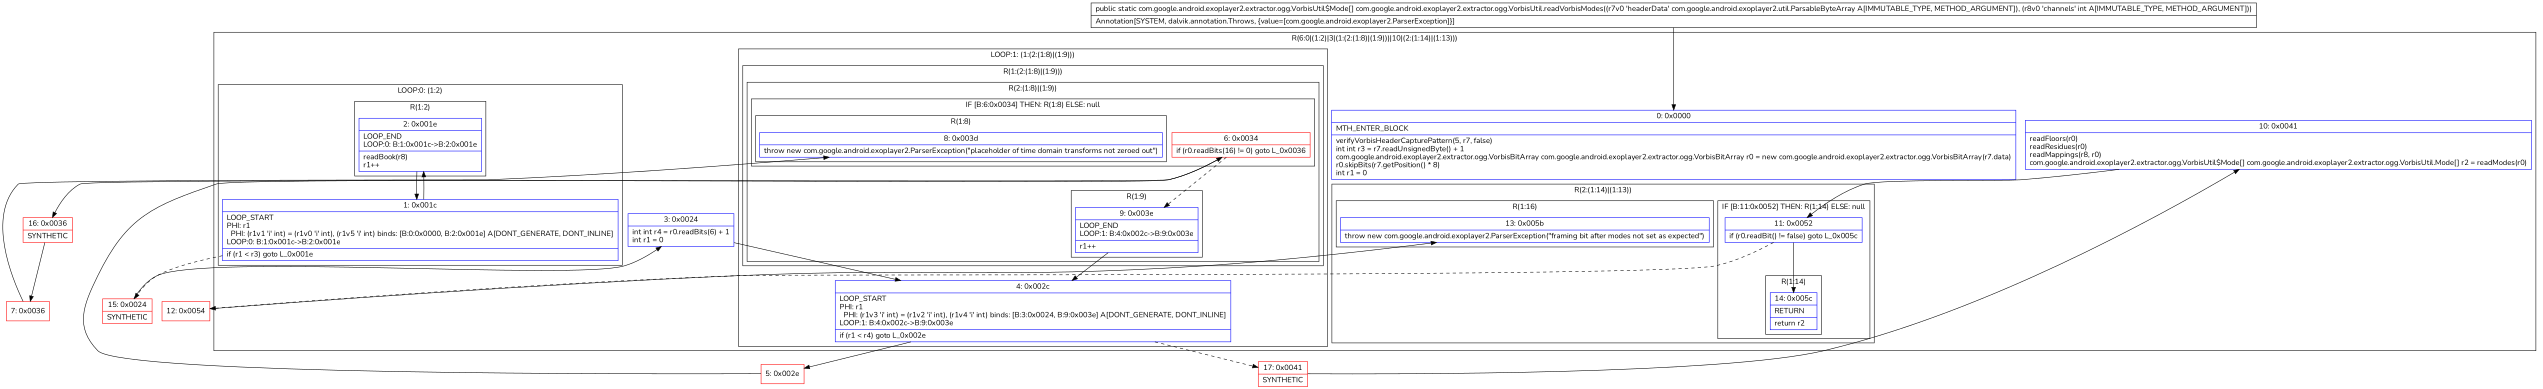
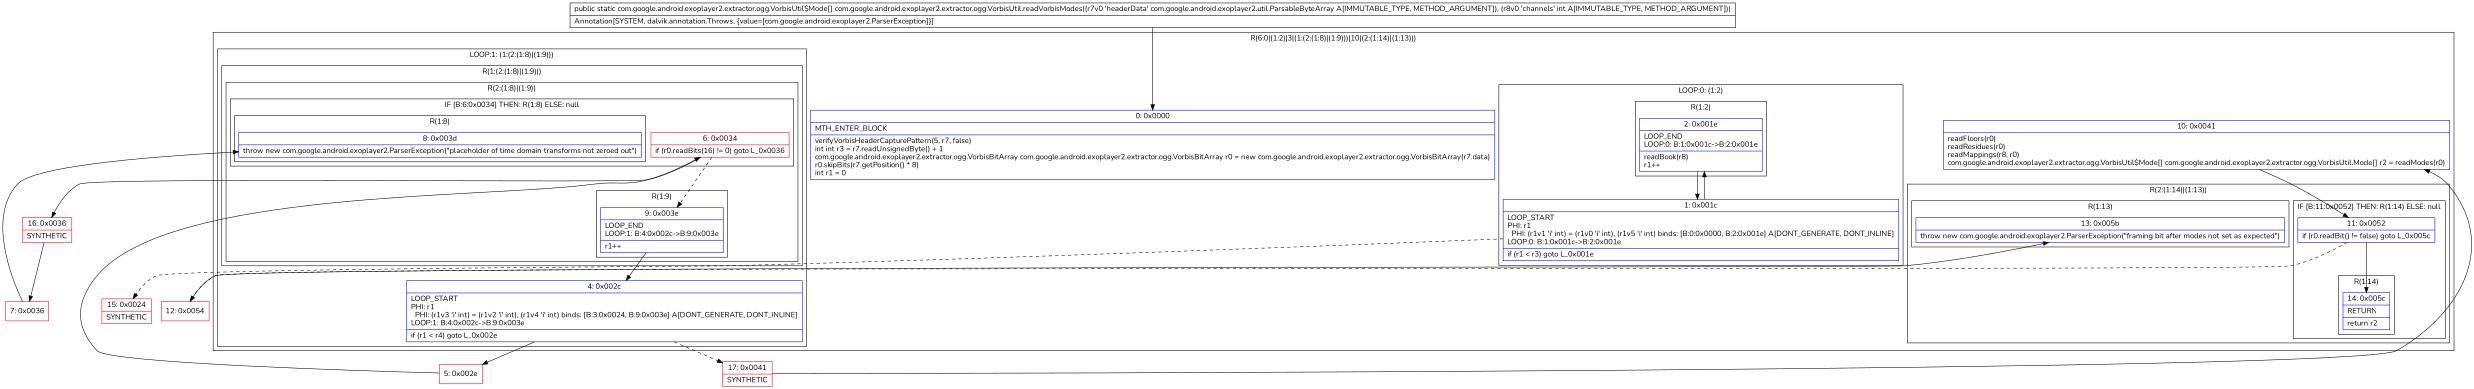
(1525, 207) -> (2100, 207)
(681, 230) -> none
